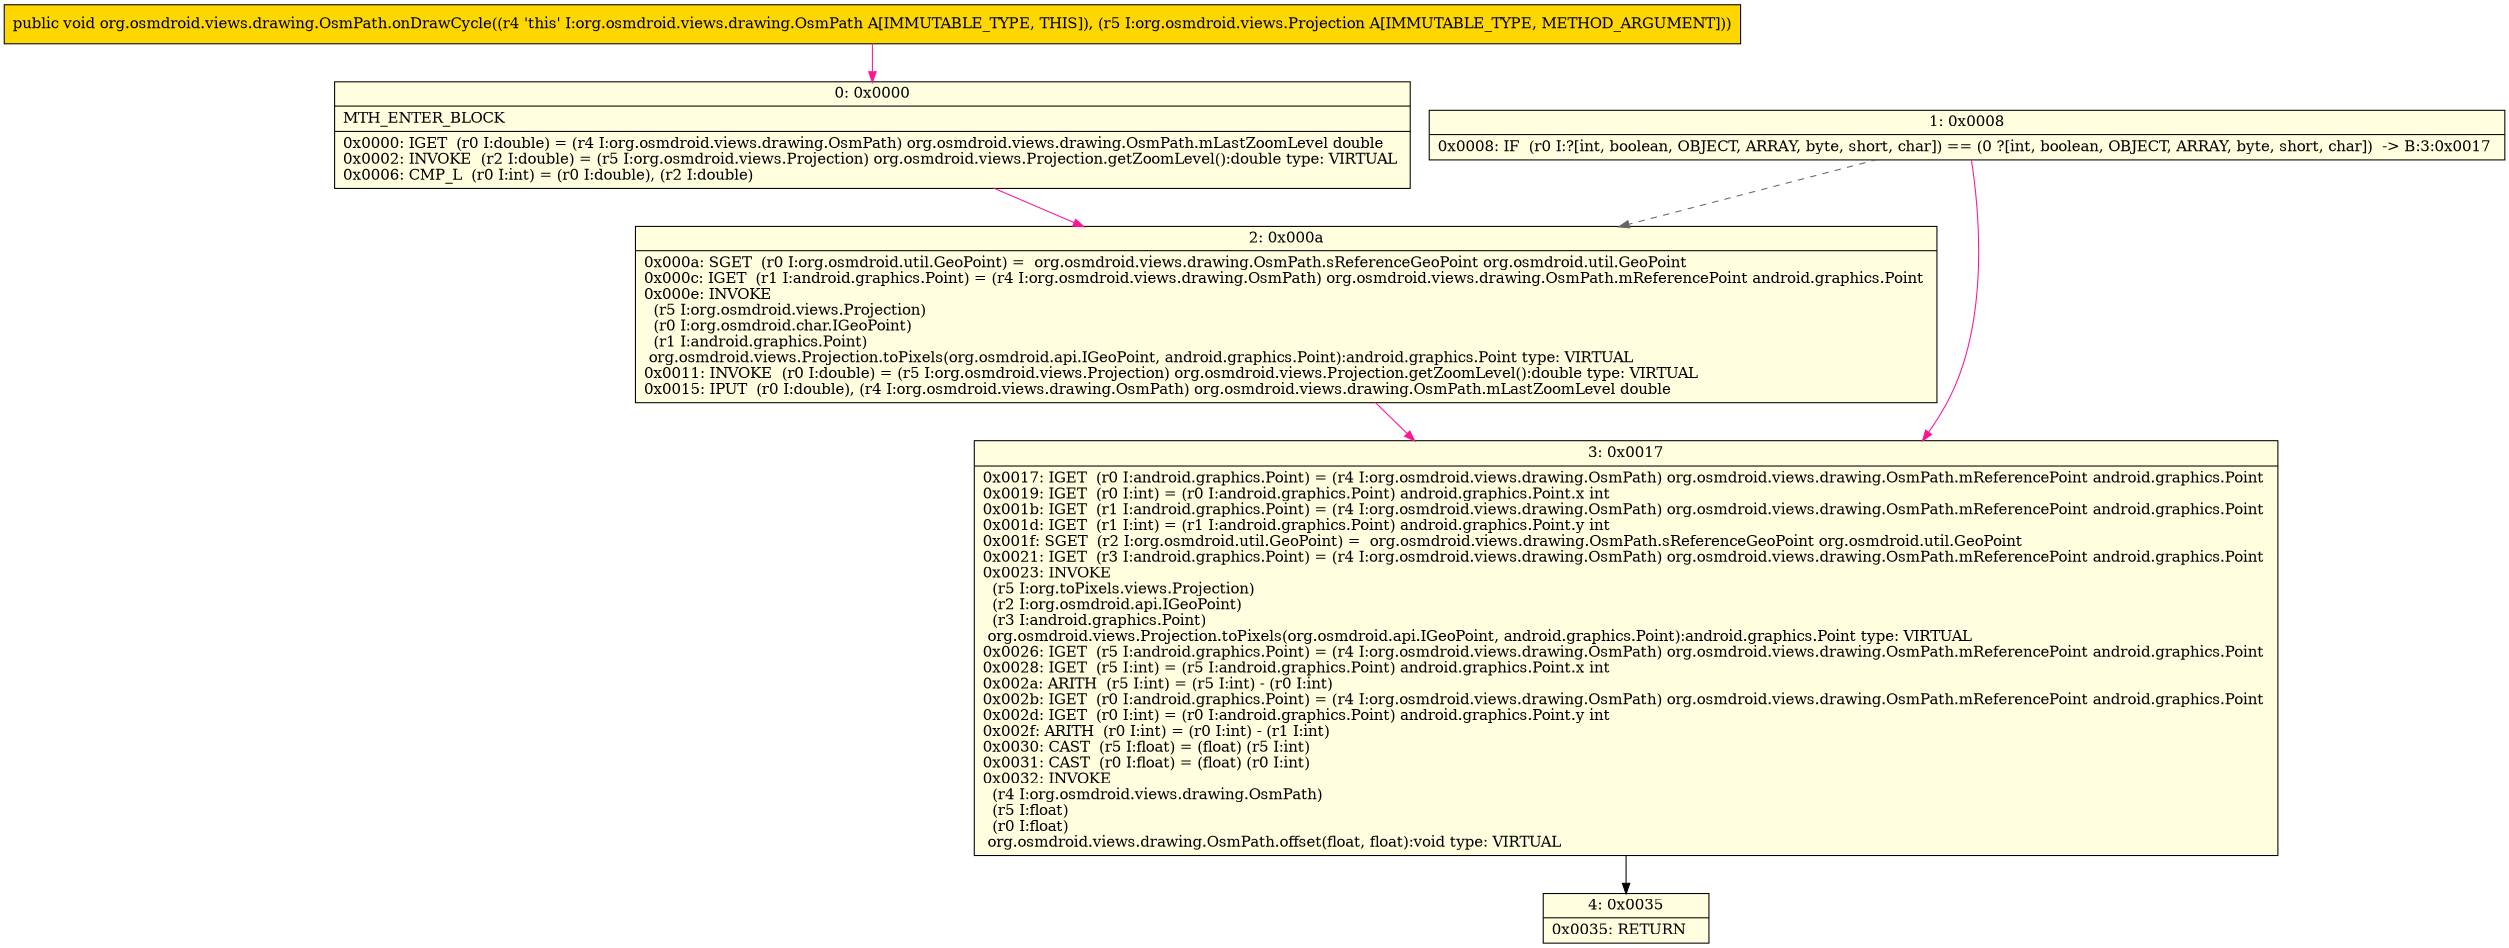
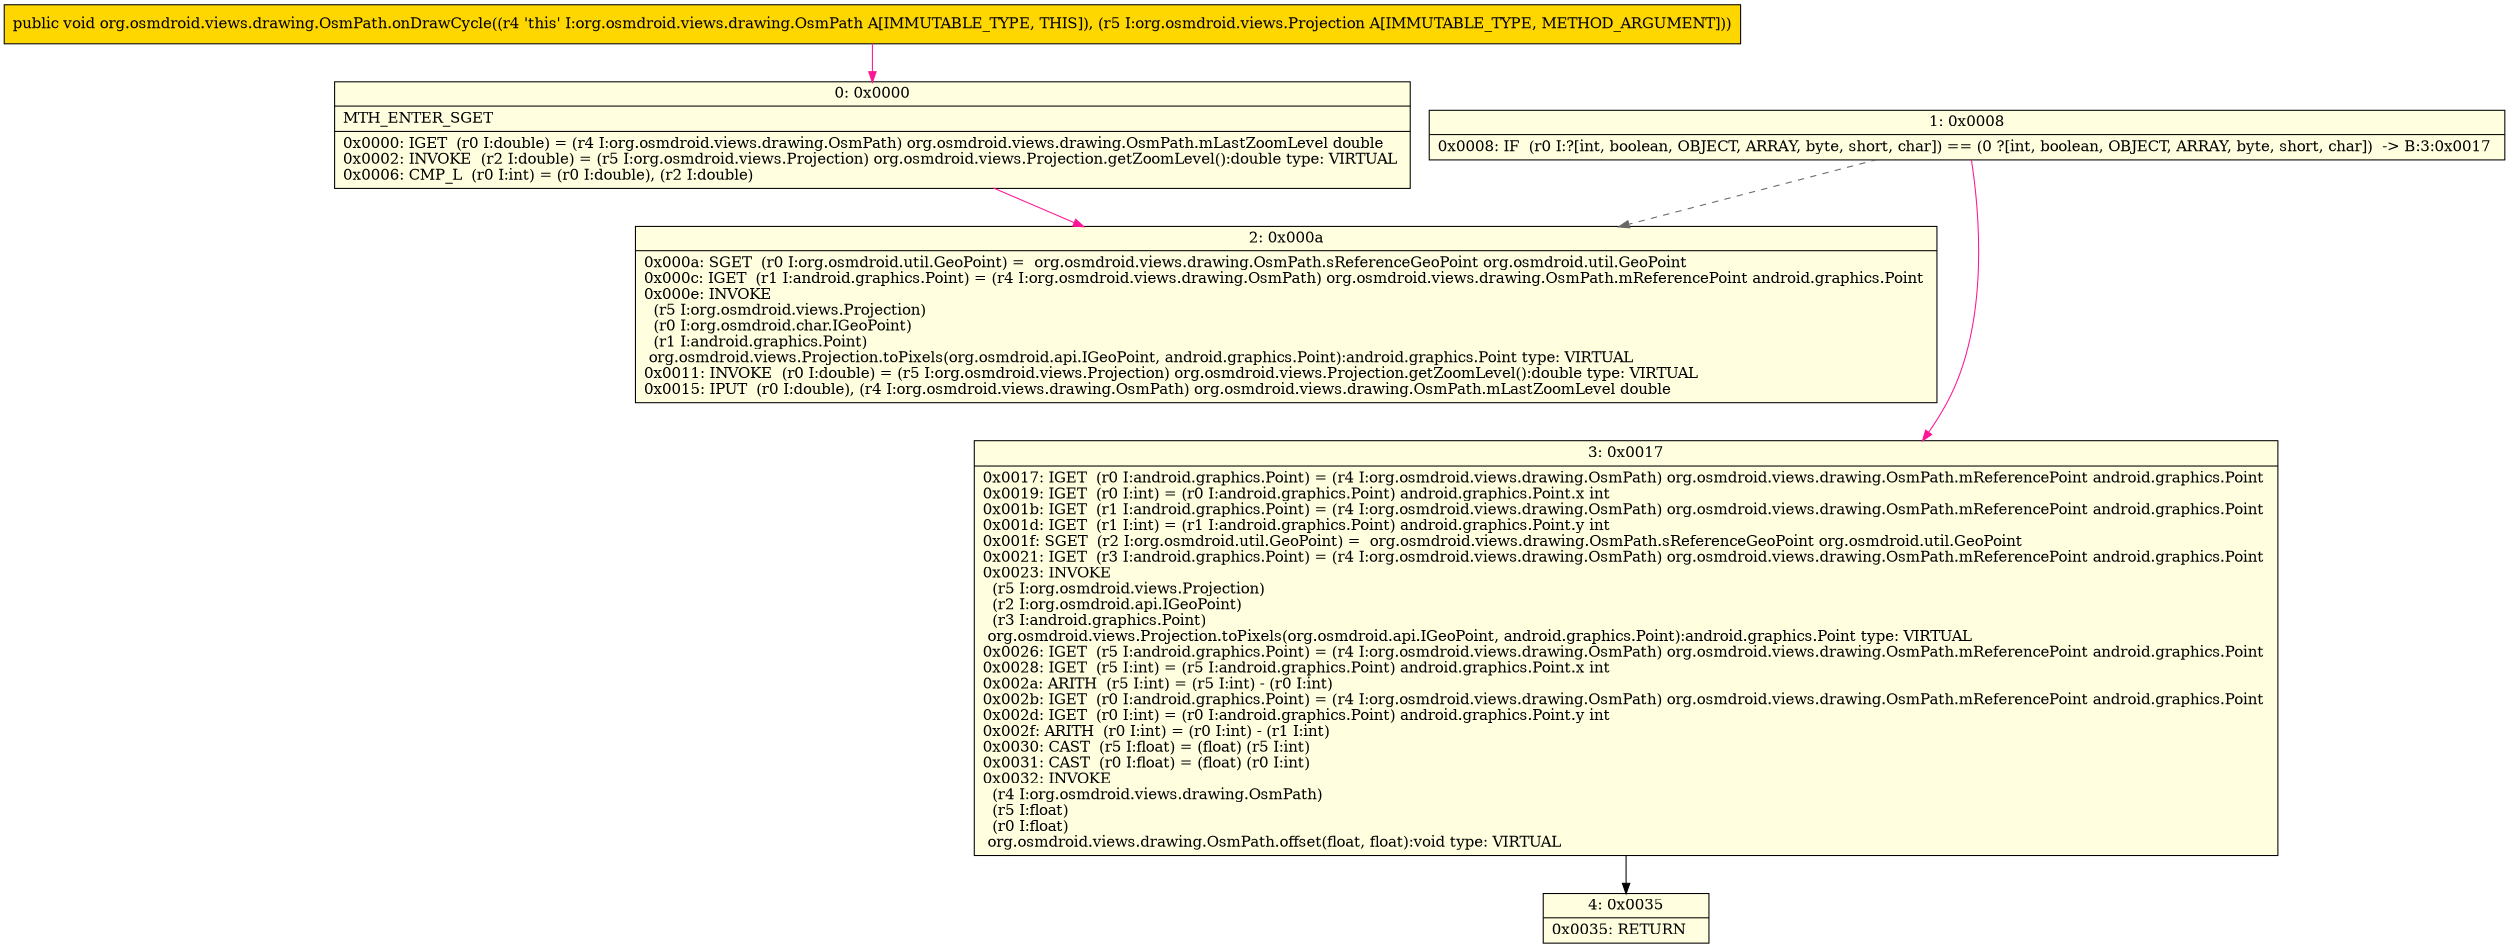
(424, 118) -> (418, 118)
(1391, 418) -> none
(1119, 589) -> (1124, 589)
